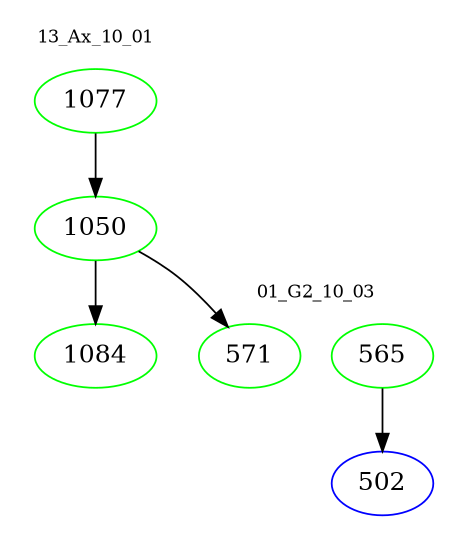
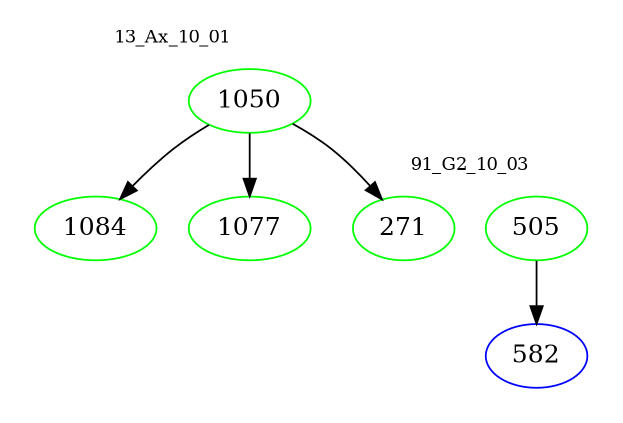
(96, 156) -> (250, 156)
(316, 293) -> (470, 166)
(250, 356) -> (404, 228)
(382, 356) -> (537, 228)
(382, 483) -> (537, 356)
